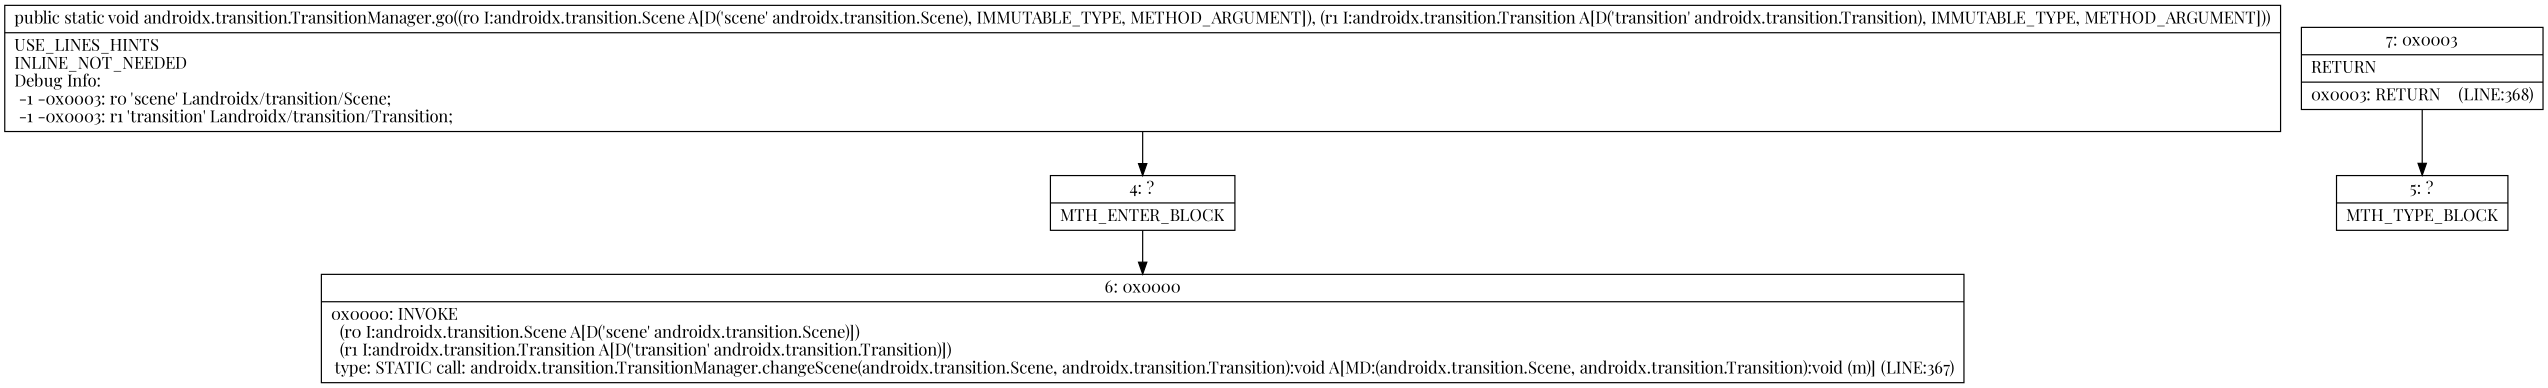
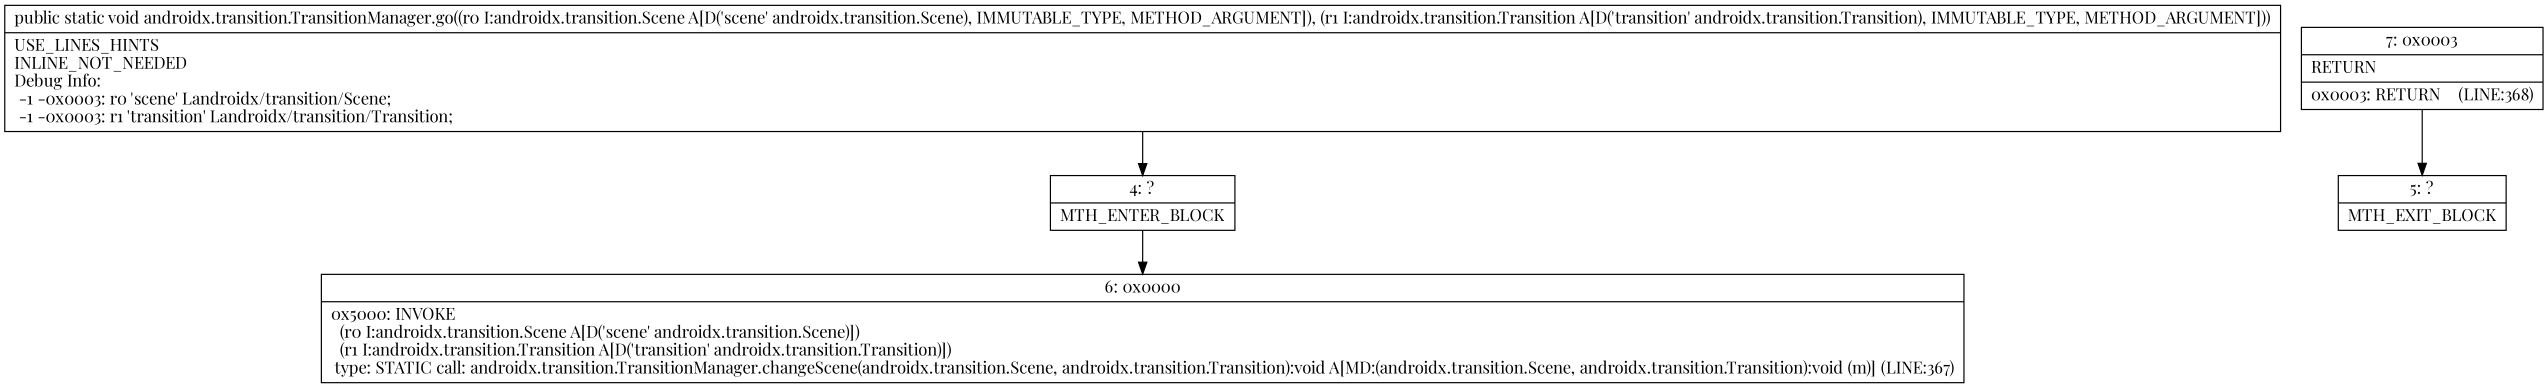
(2422, 216) -> (2422, 216)
(399, 315) -> (398, 315)
